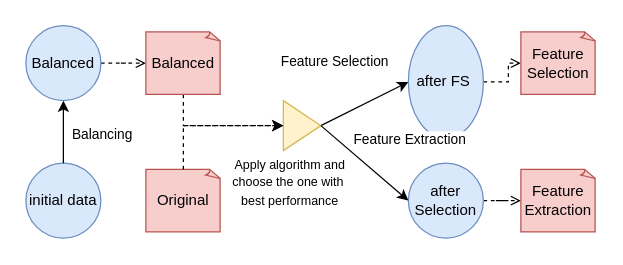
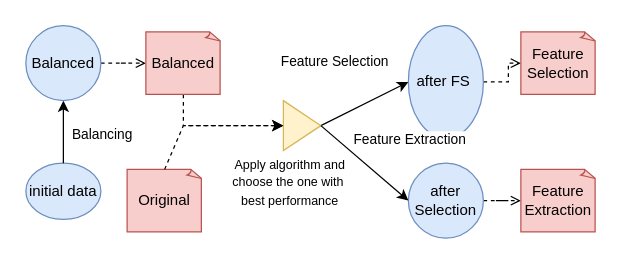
(63, 201) -> (63, 191)
(183, 201) -> (164, 201)
